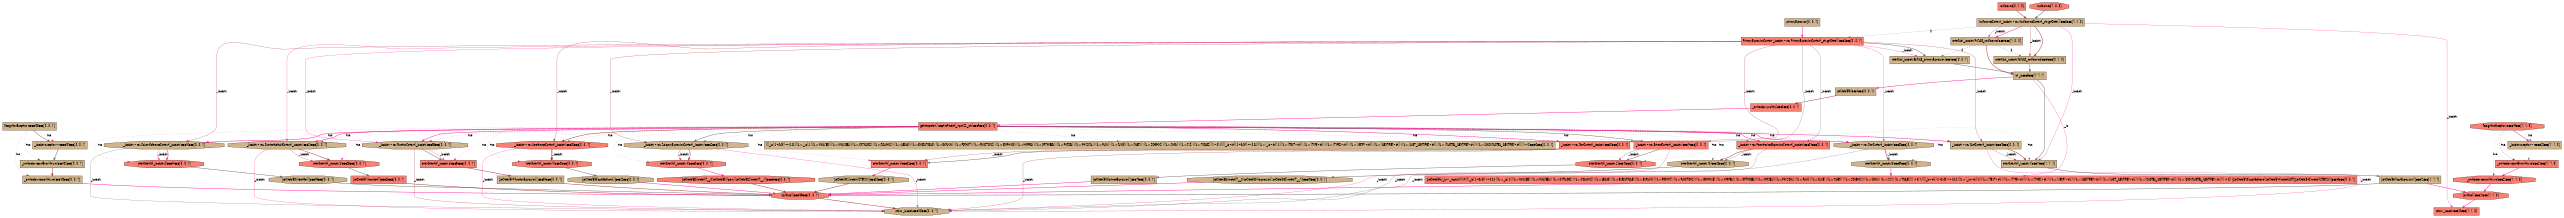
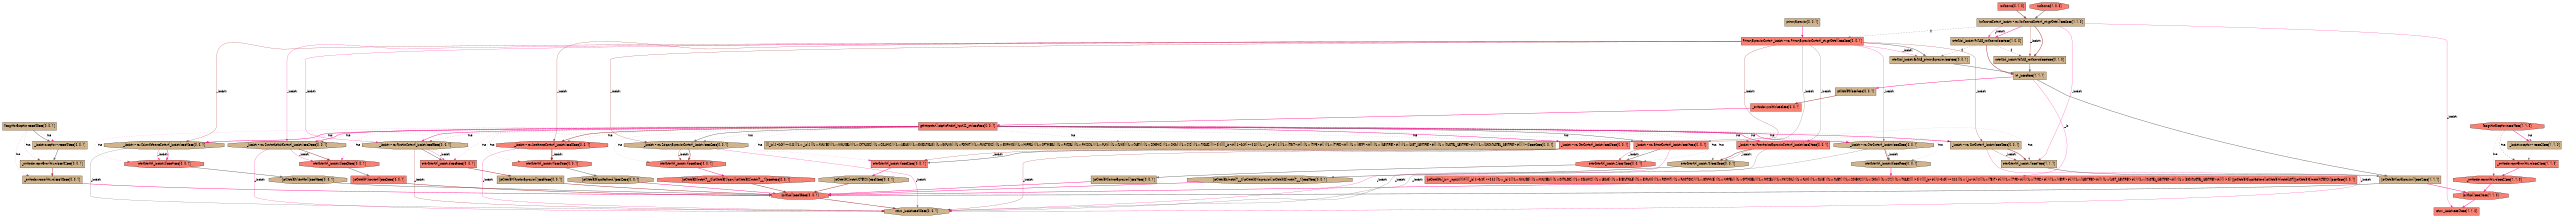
(2045, 119) -> (2208, 138)
